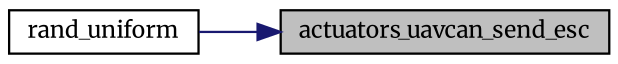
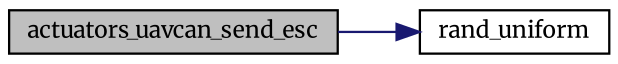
(228, 32) -> (367, 32)
